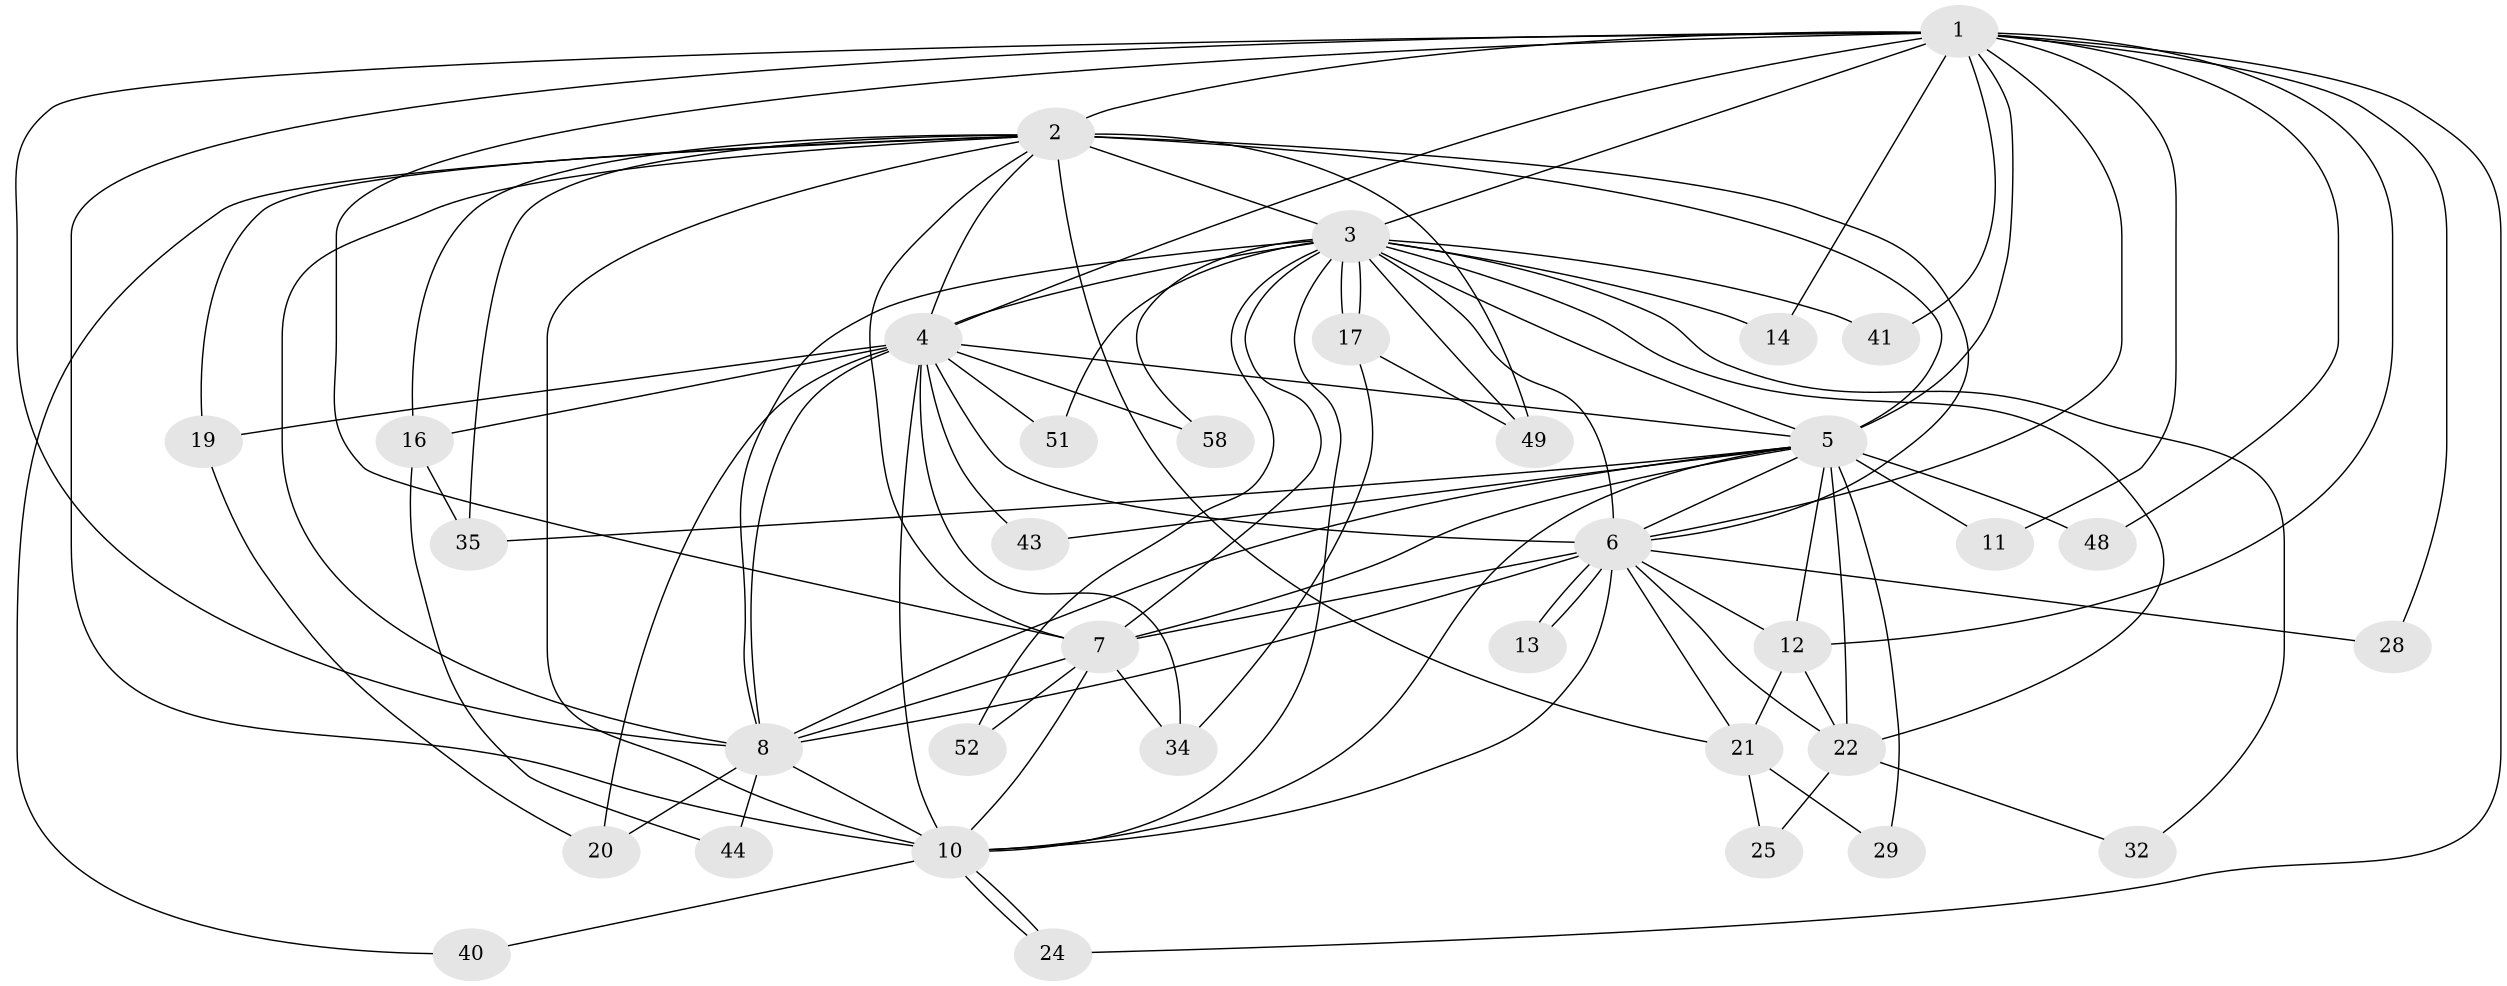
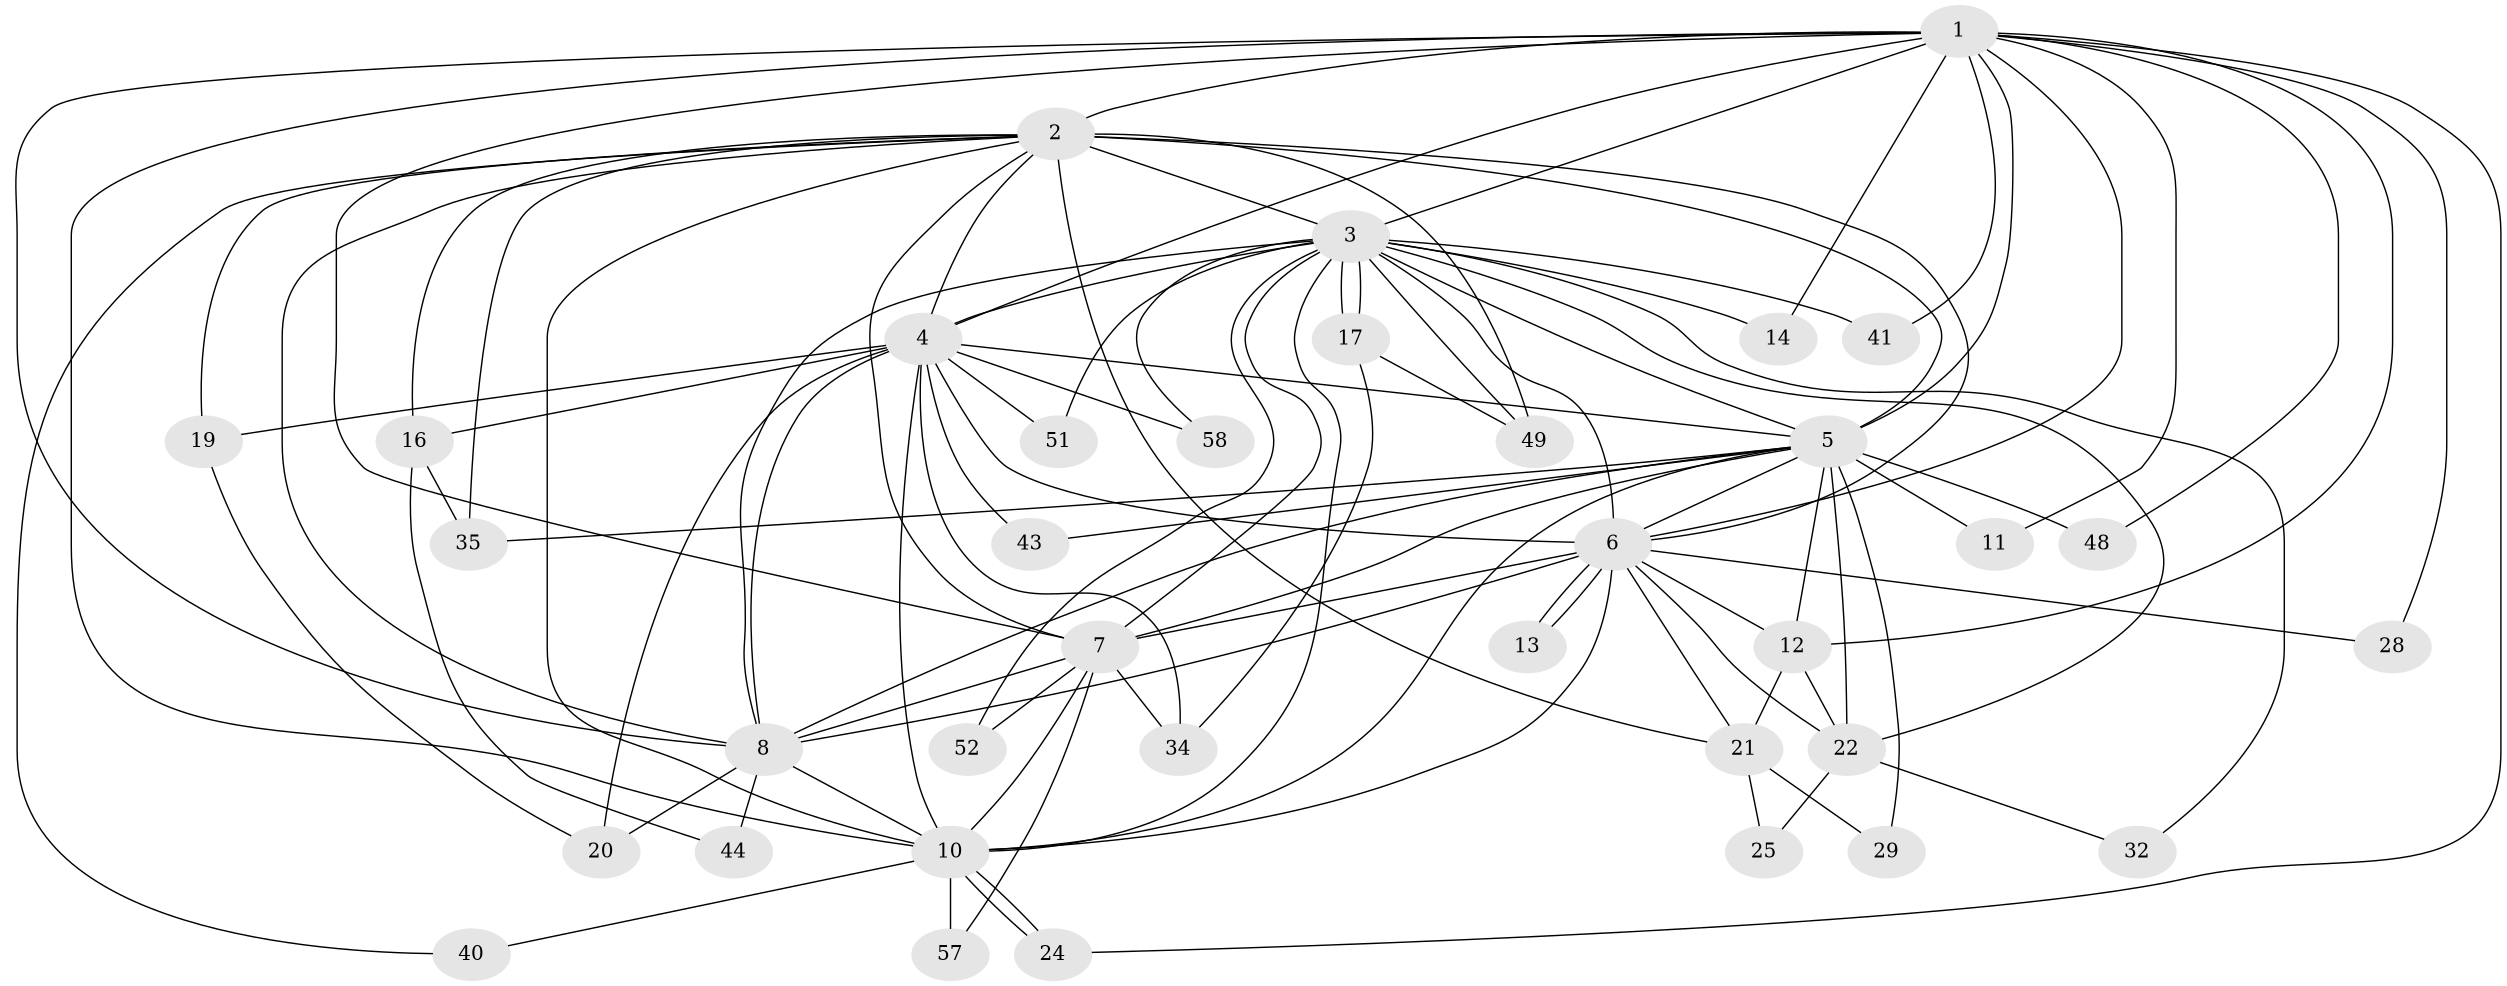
none -> (951, 955)
